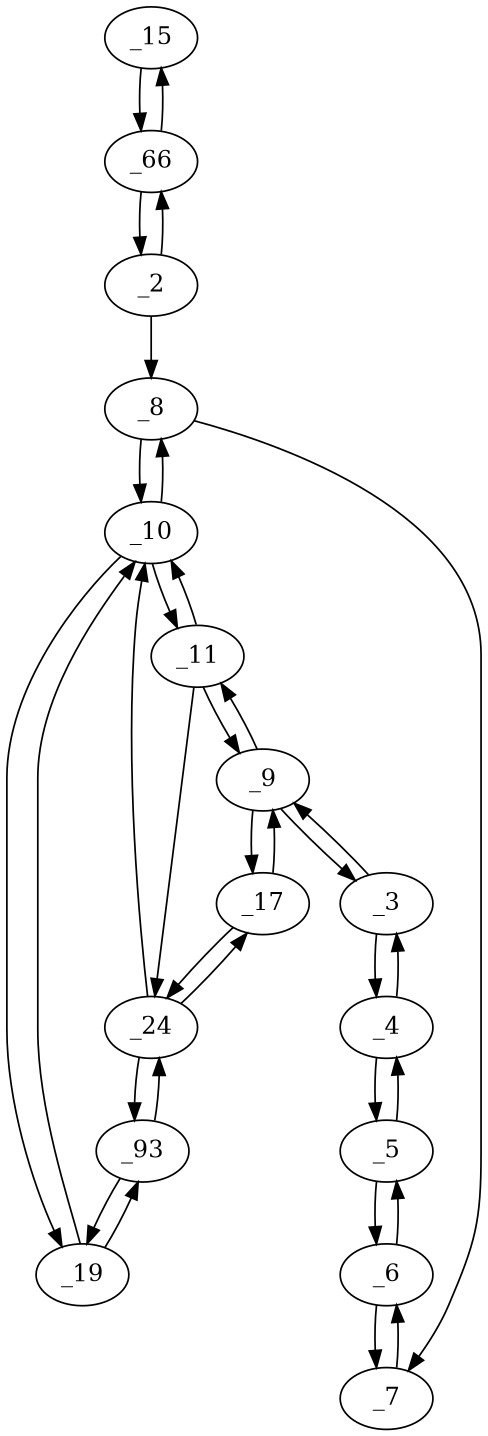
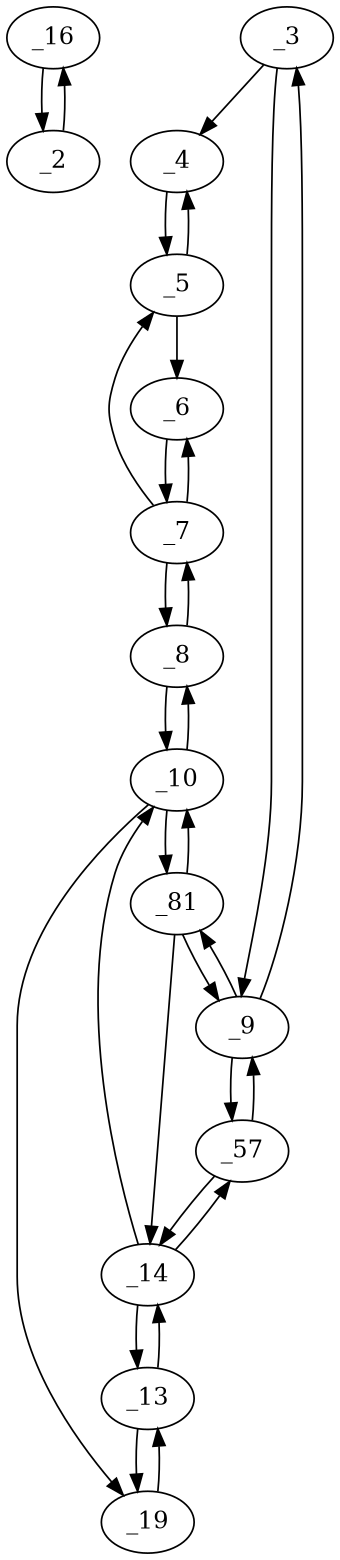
(151, 38) -> none
(151, 161) -> (53, 38)
(151, 339) -> (165, 586)
(198, 656) -> (177, 904)
(38, 902) -> none
(263, 904) -> (242, 1151)
(398, 974) -> none
(151, 1027) -> (148, 1275)
(143, 1151) -> (148, 1398)
(398, 1221) -> (110, 418)
